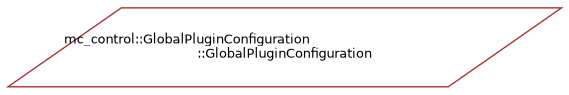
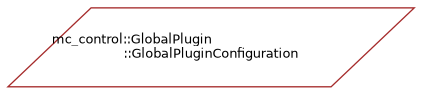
(285, 47) -> (211, 47)
